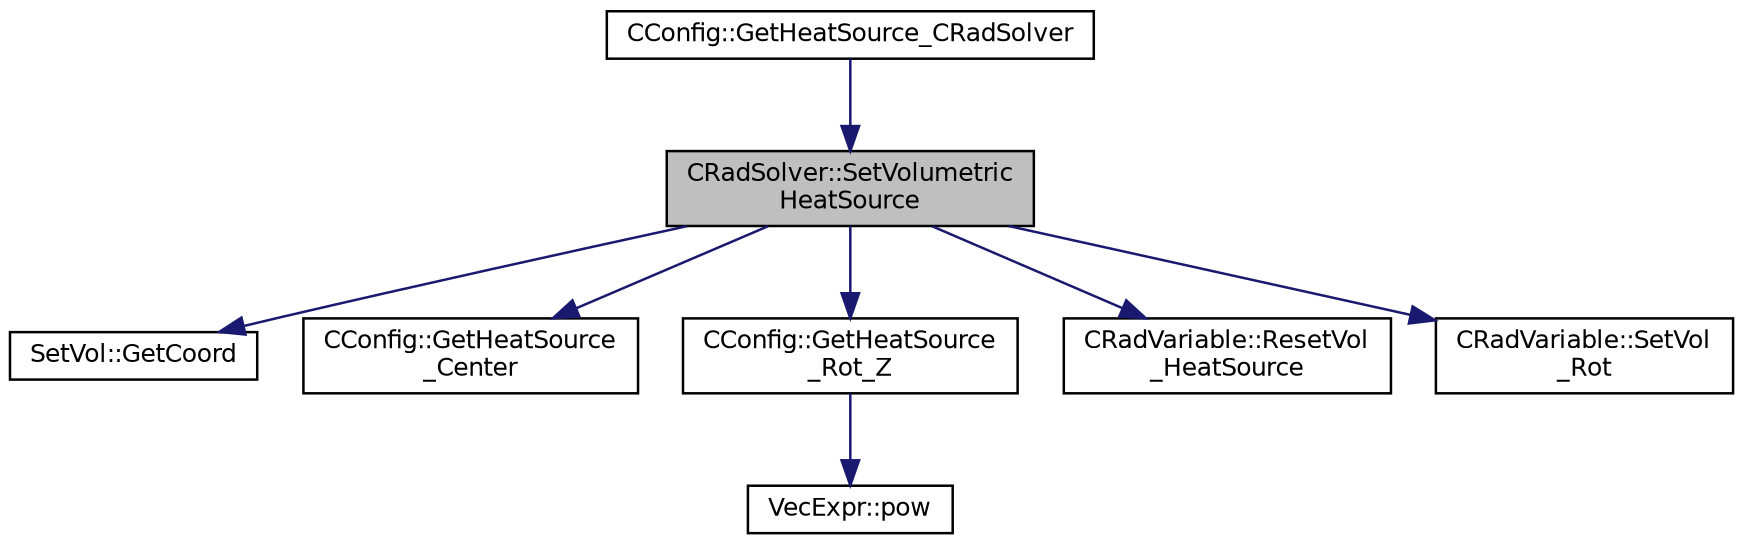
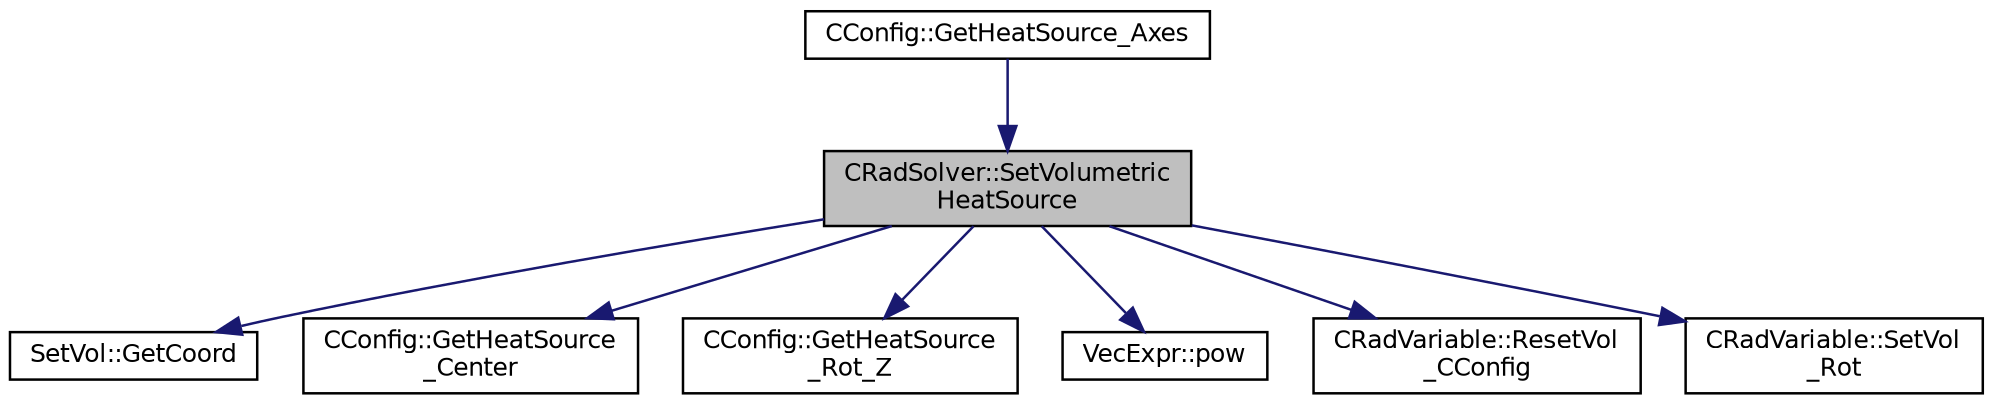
(850, 35) -> (1008, 35)
(1227, 356) -> (1477, 356)
(850, 427) -> (1084, 270)
